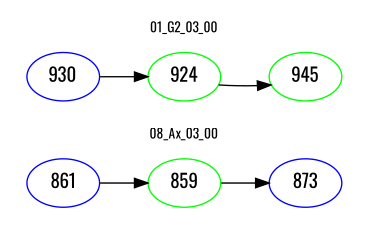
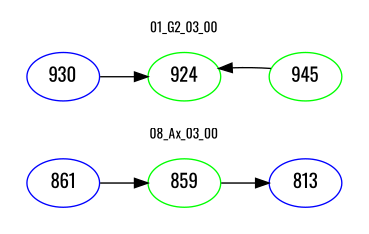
(238, 86) -> (252, 68)
(306, 183) -> (306, 183)
